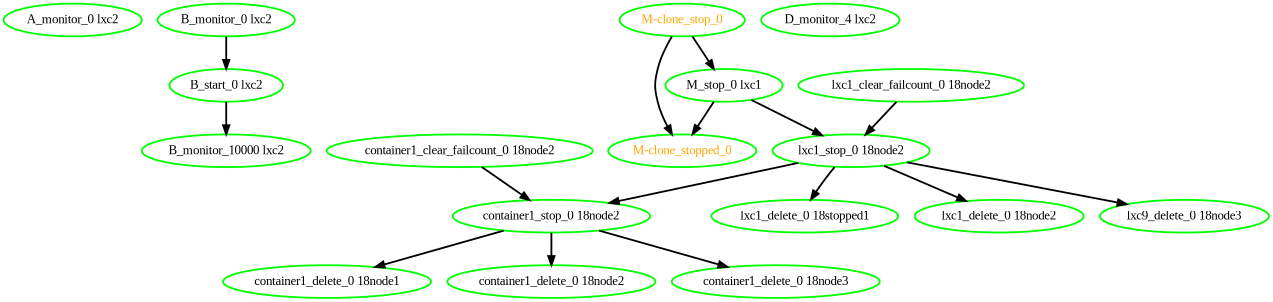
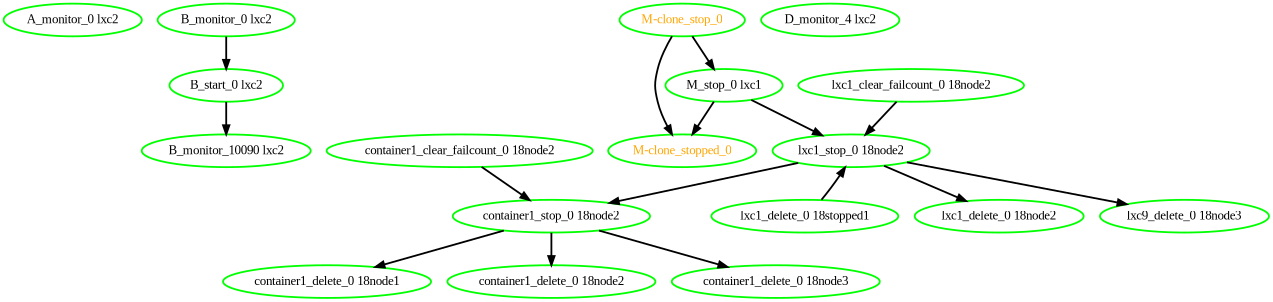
(226, 151) -> (226, 151)
(825, 179) -> (831, 188)
